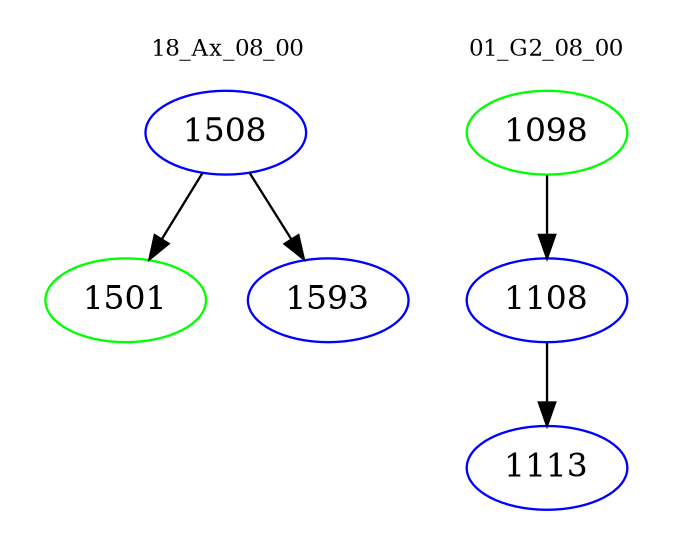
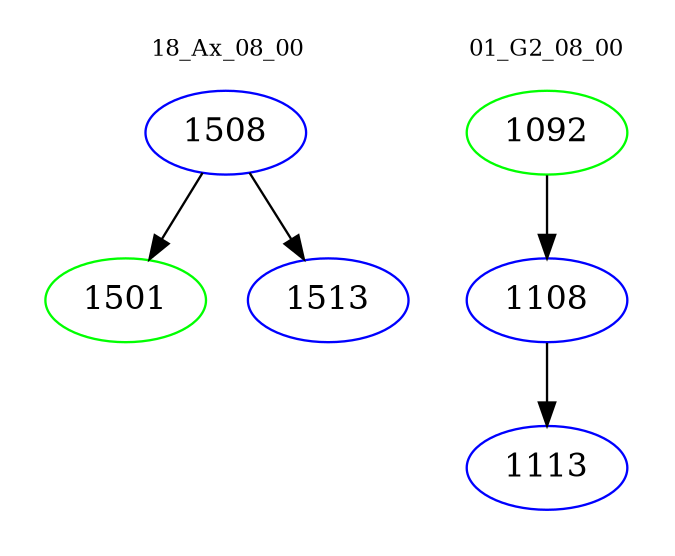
(547, 133) -> (547, 133)
(328, 300) -> (328, 300)
